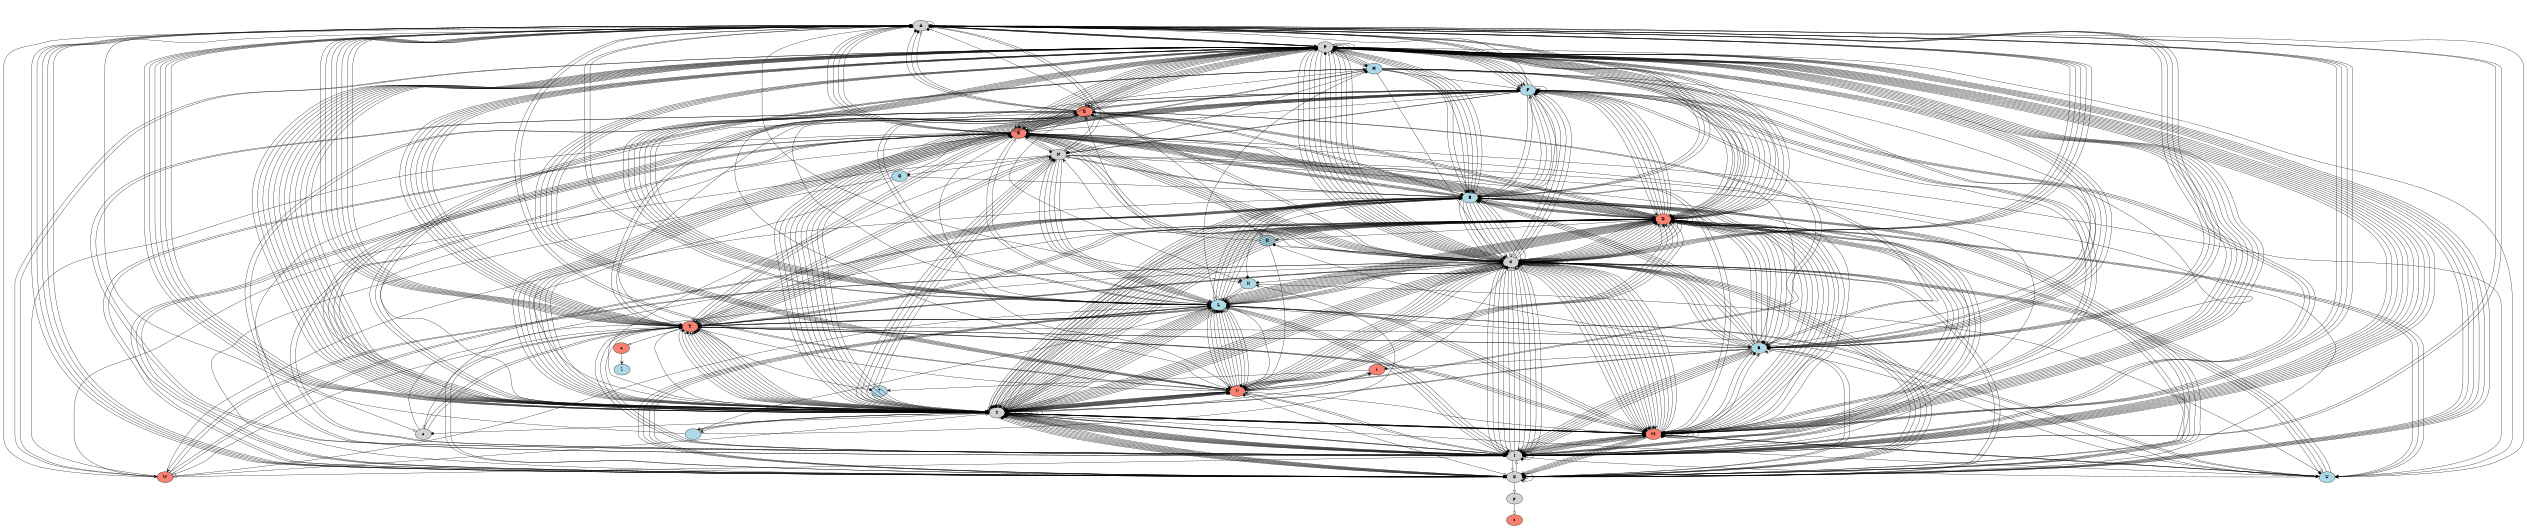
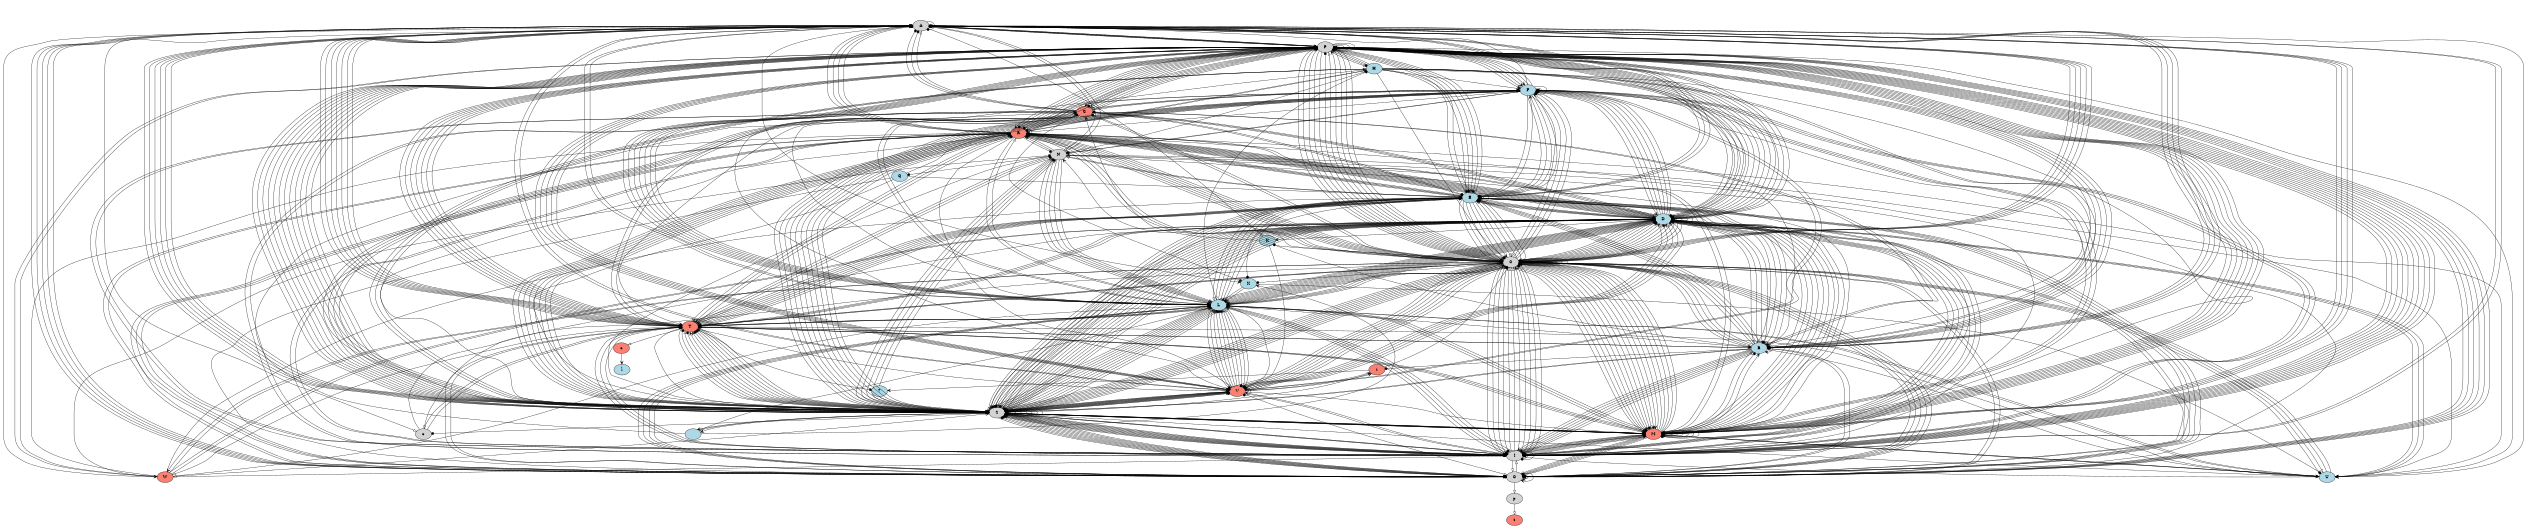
none -> (1885, 203)
(1663, 219) -> (1663, 219)
(532, 224) -> (532, 224)
